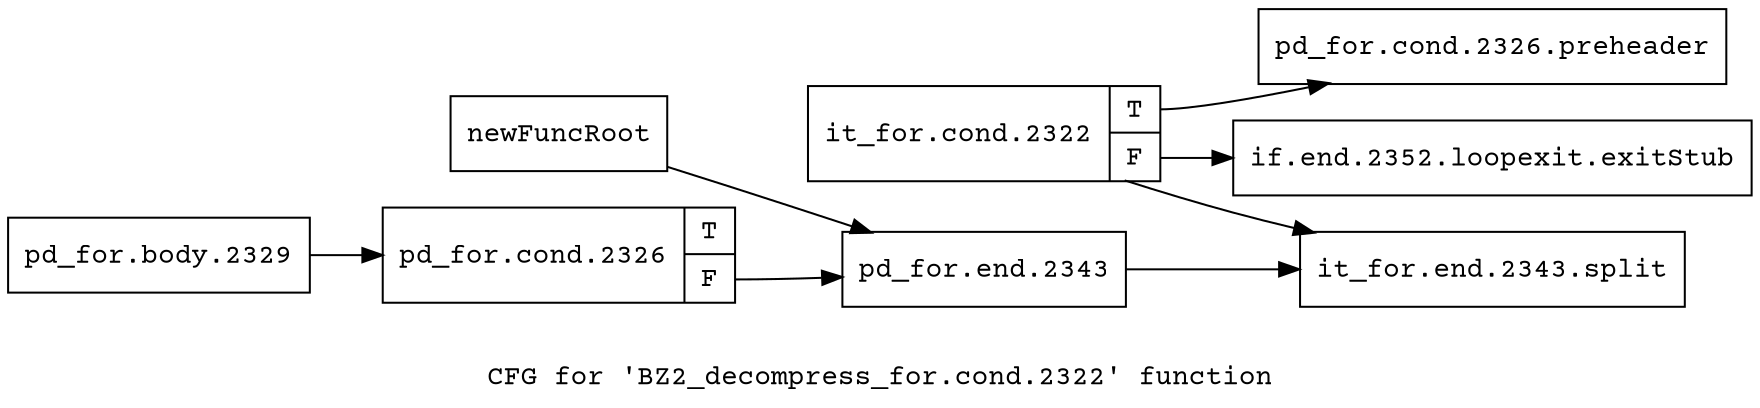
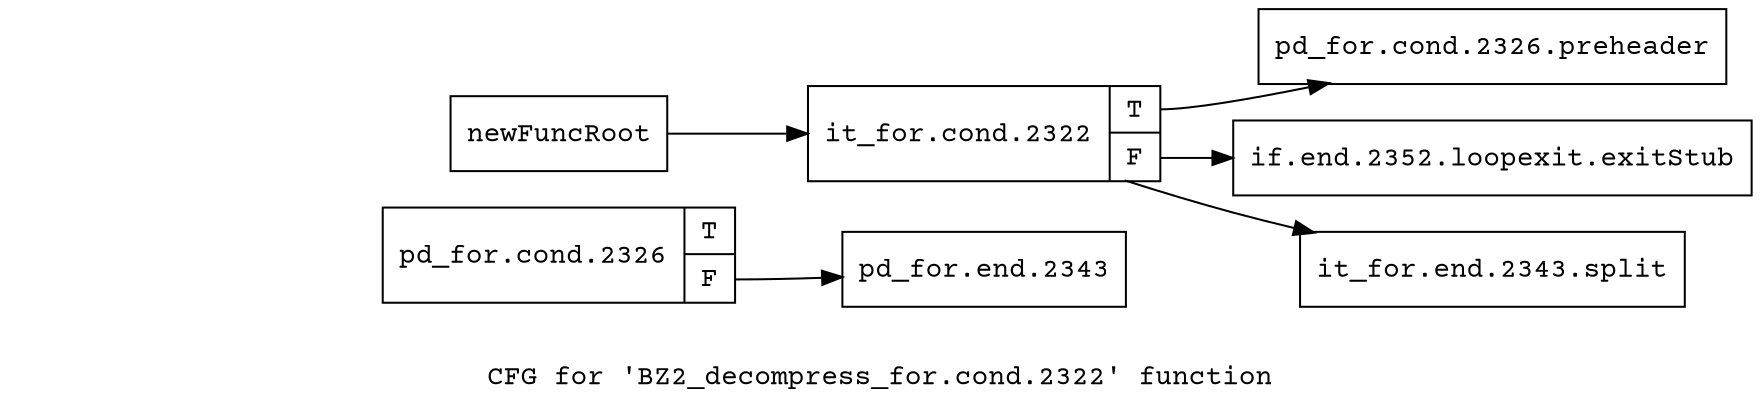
(760, 196) -> (727, 134)
(159, 255) -> none
(1202, 269) -> none
